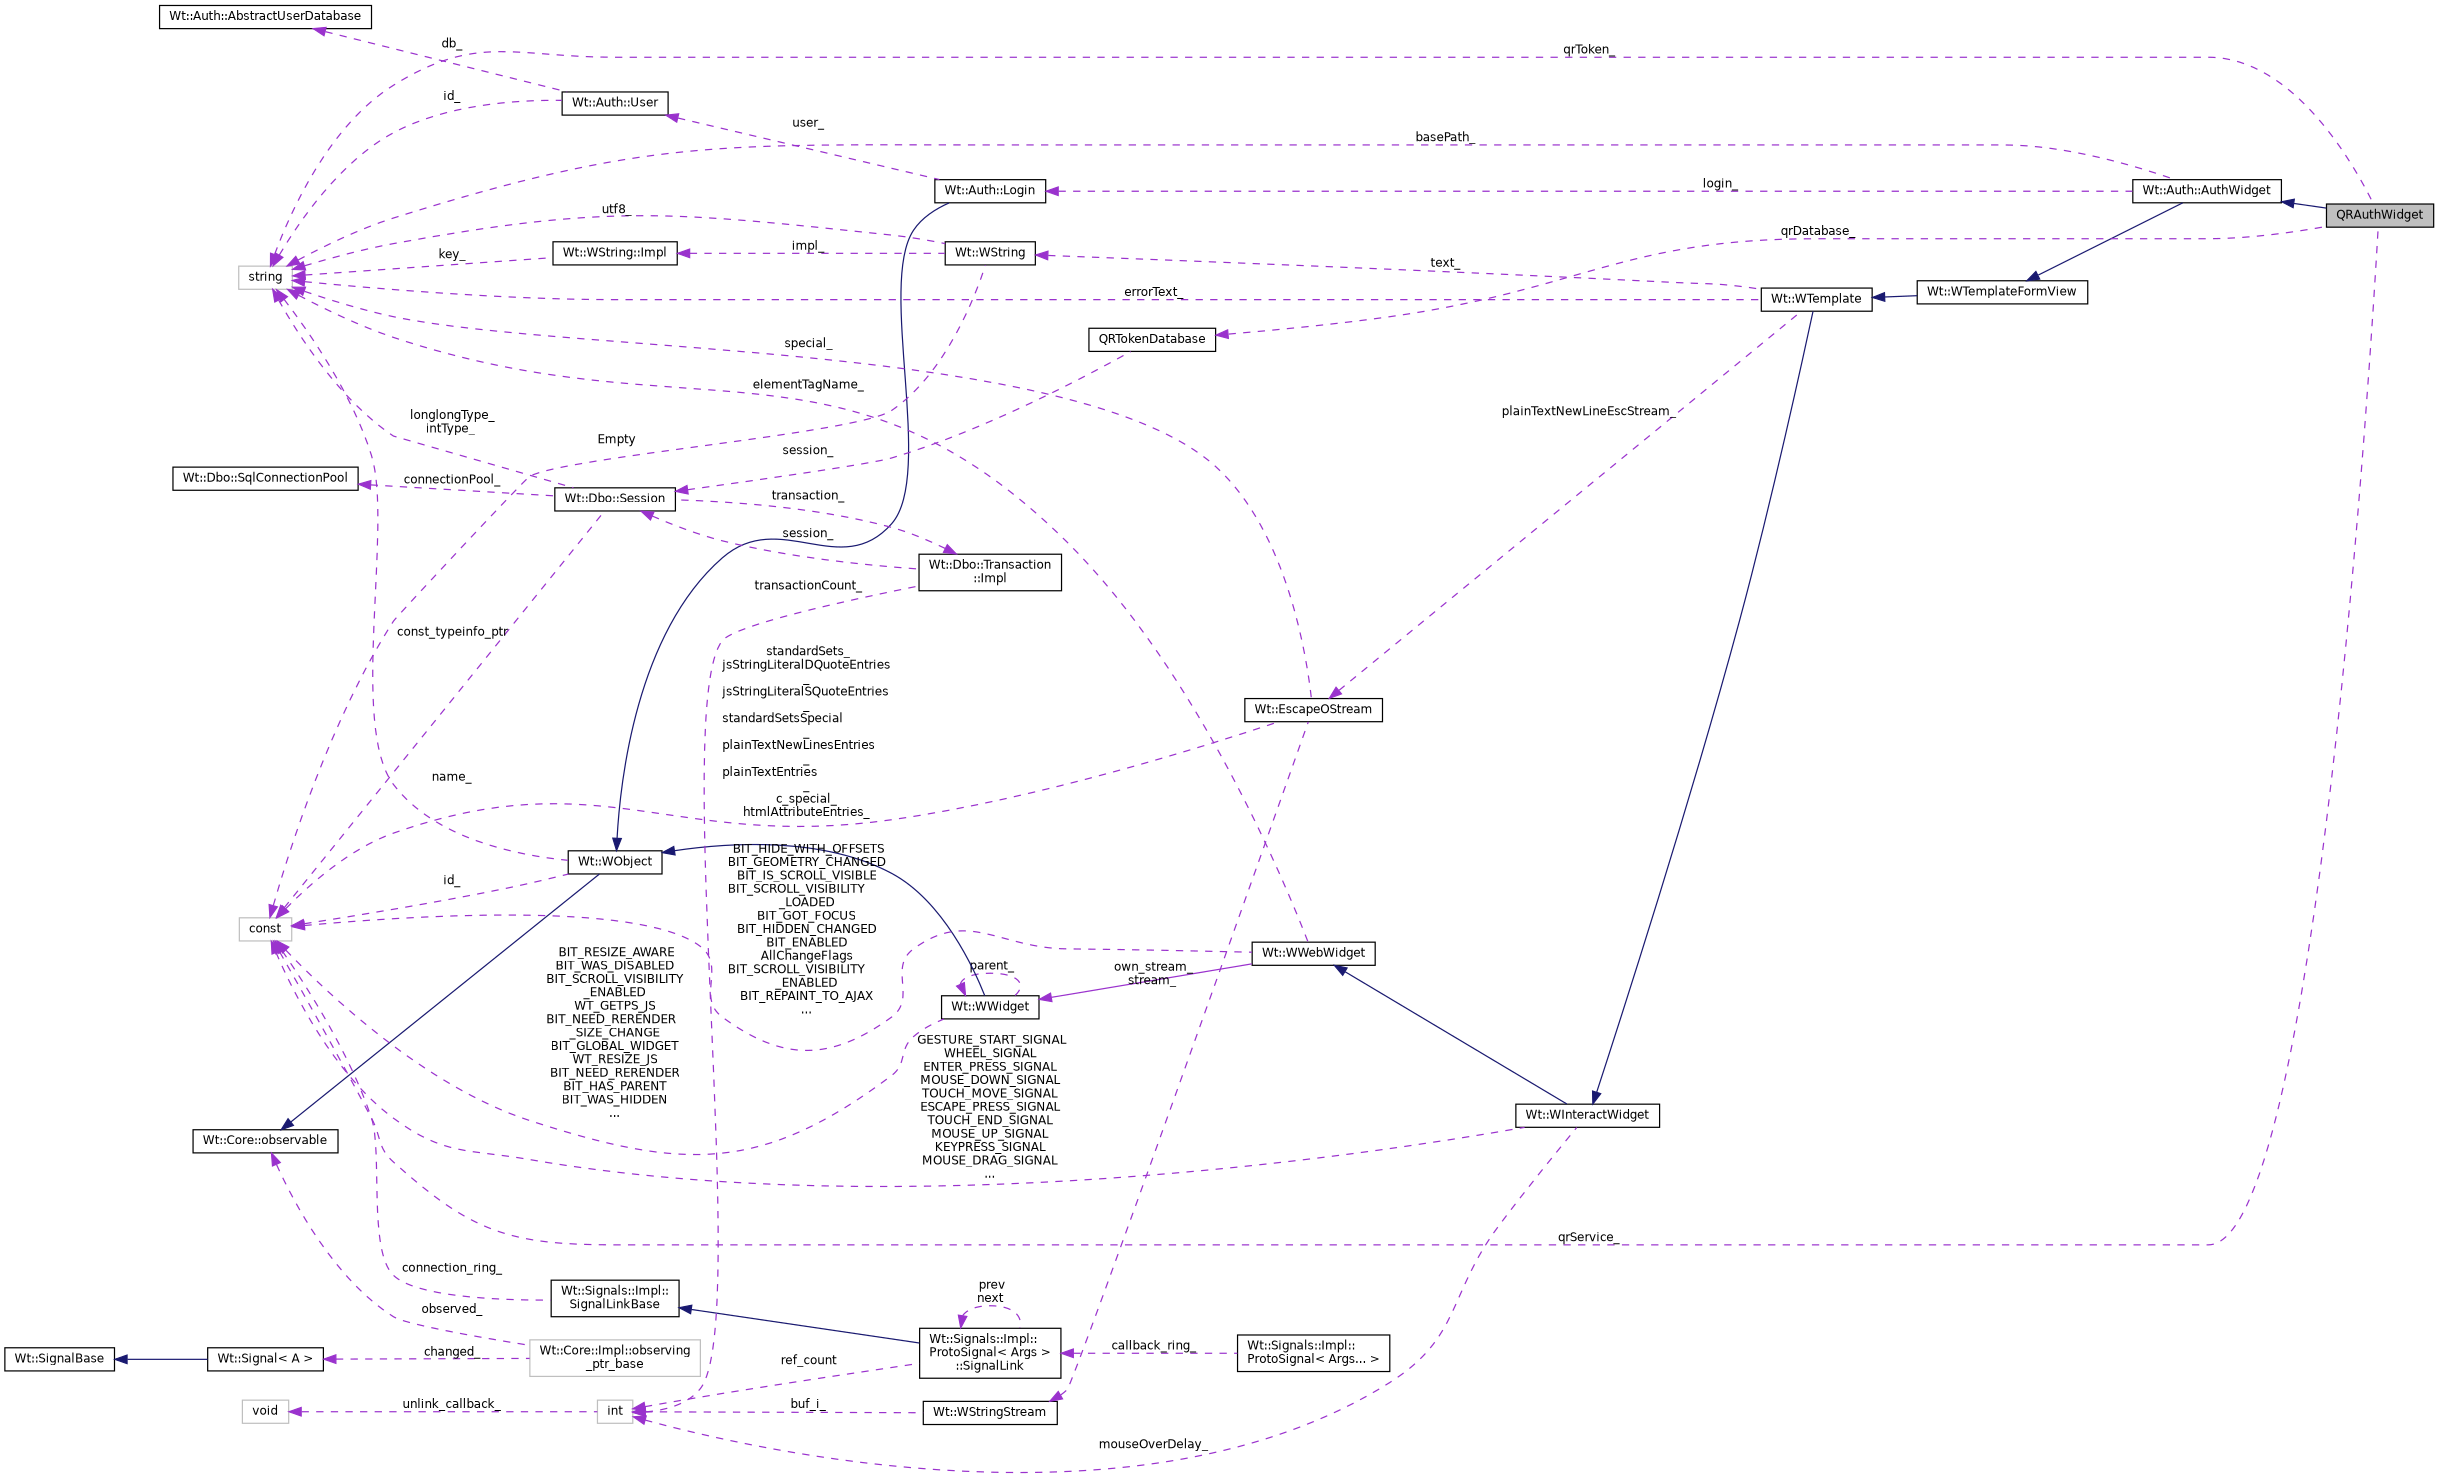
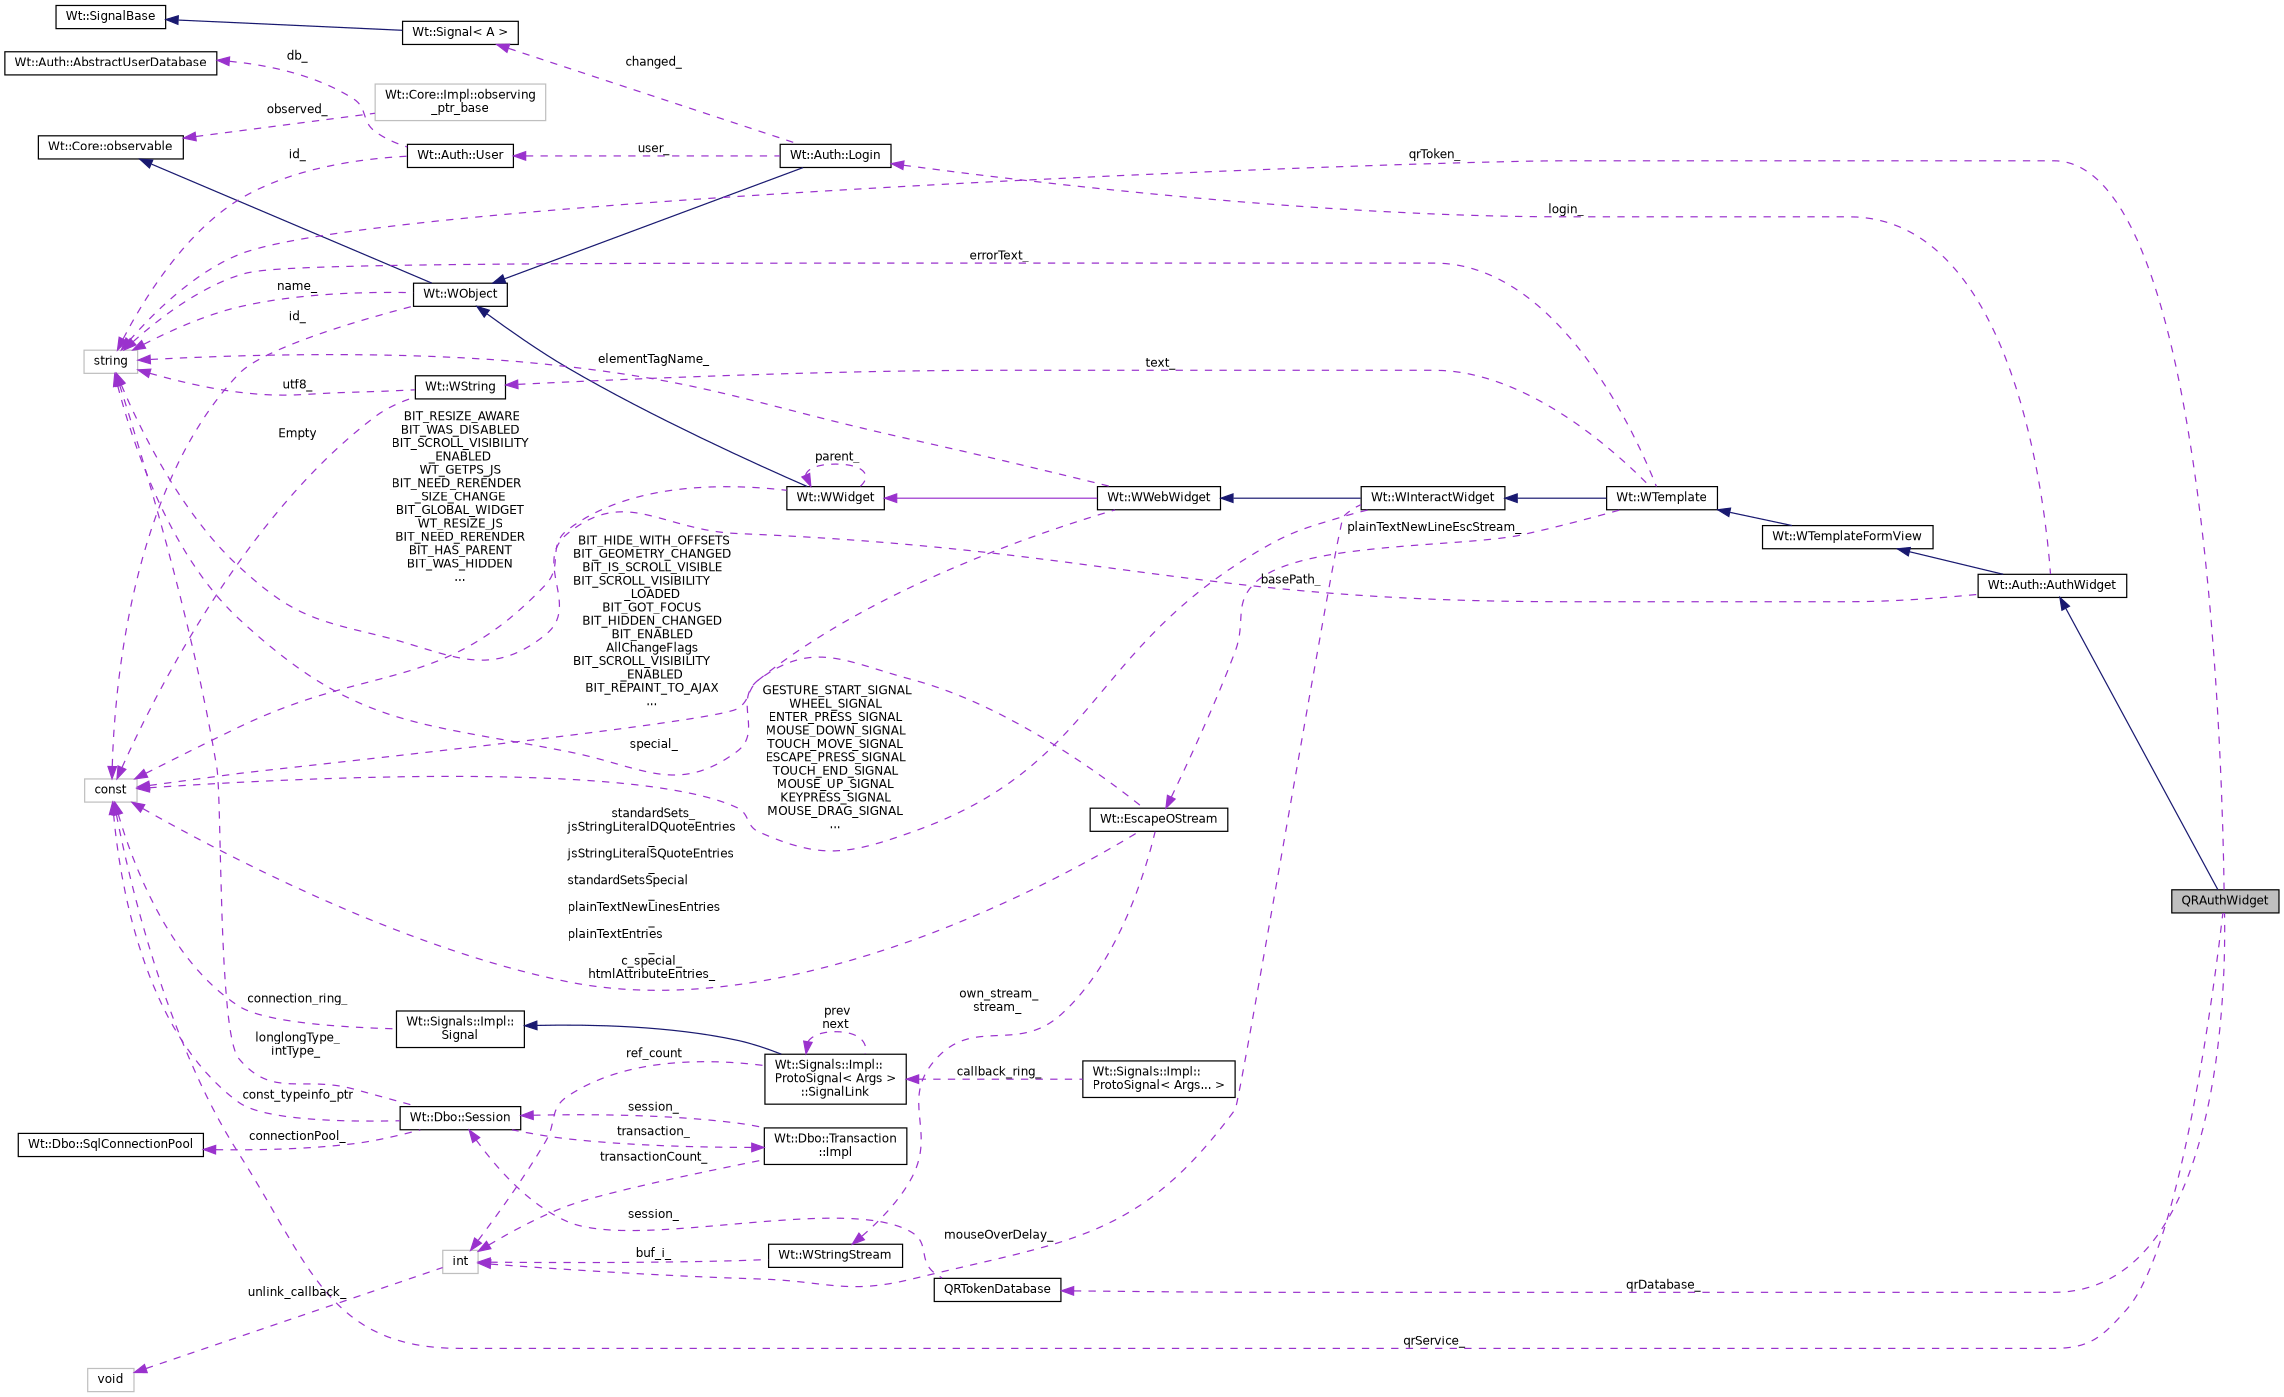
(615, 253) -> none
(615, 1298) -> (460, 1029)
(433, 1359) -> (654, 96)
